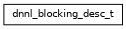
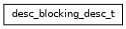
(63, 15) -> (63, 15)
